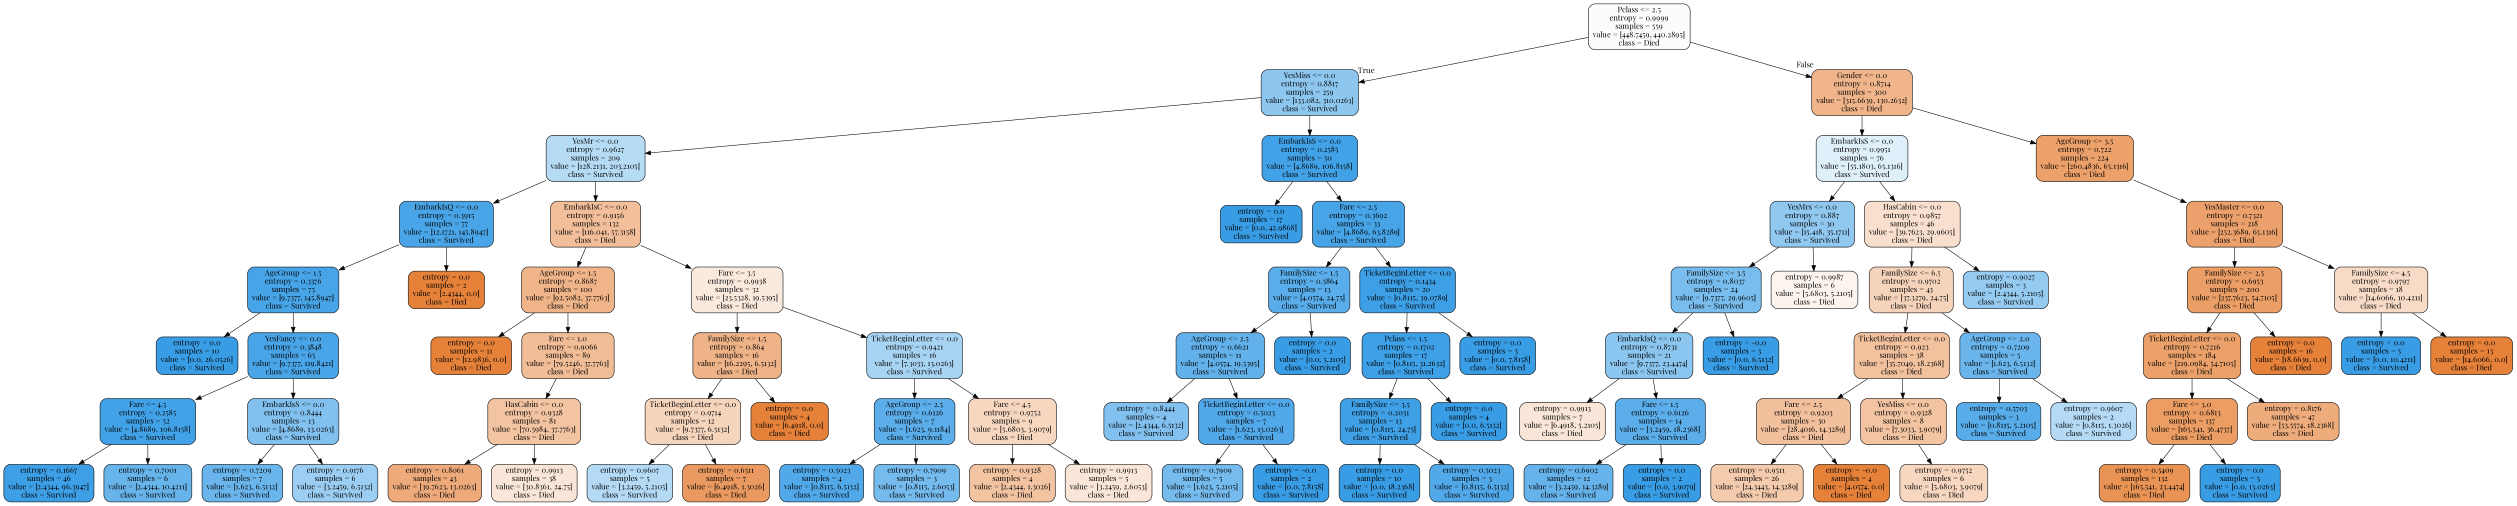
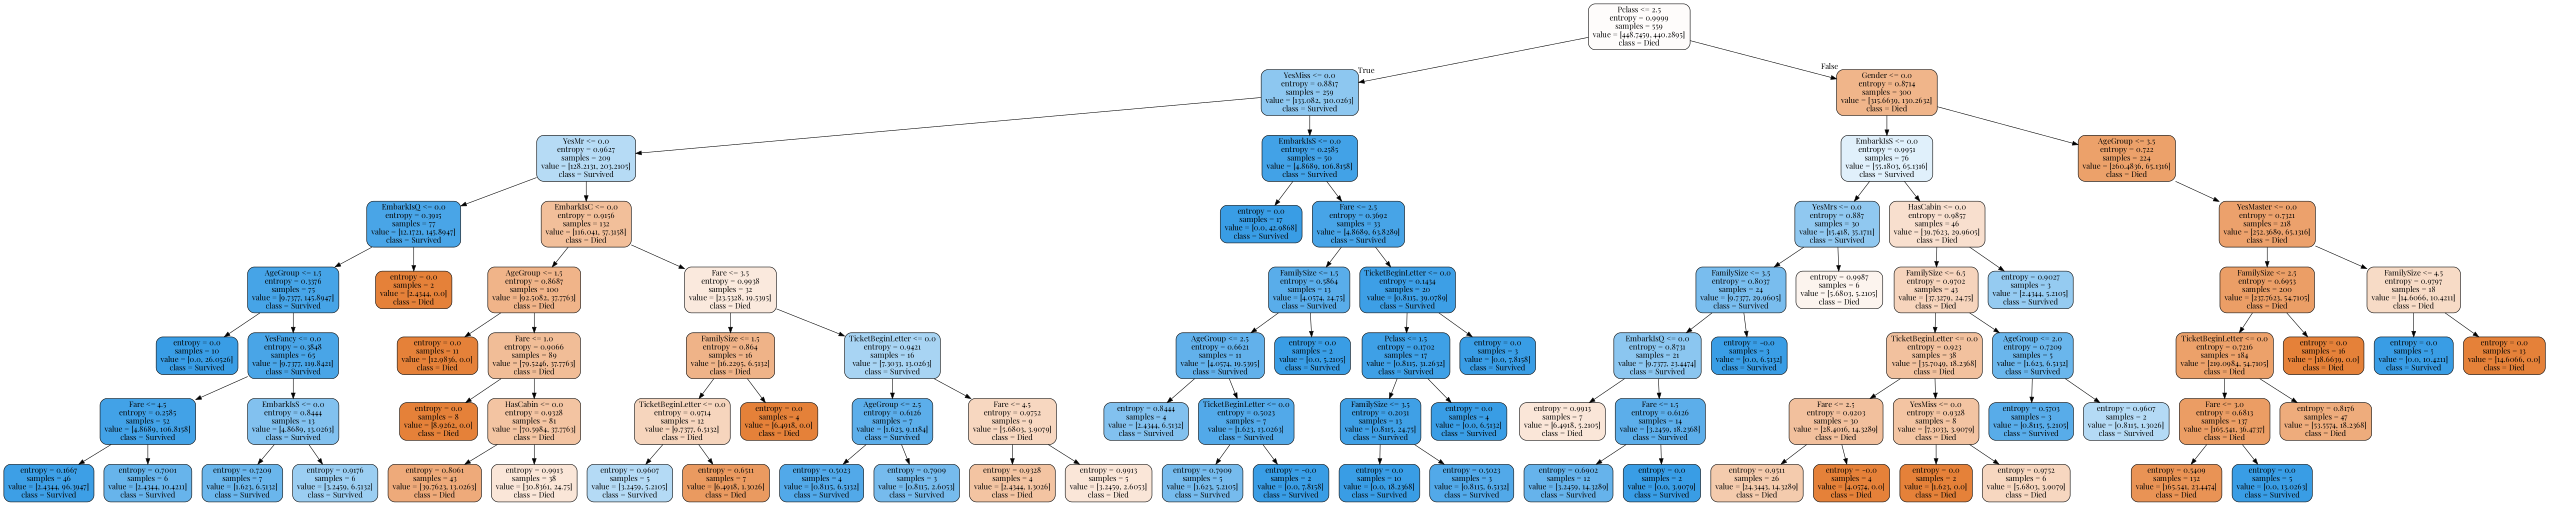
none -> (439, 421)
none -> (1936, 483)
